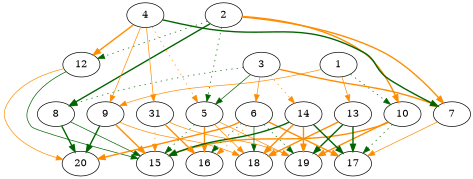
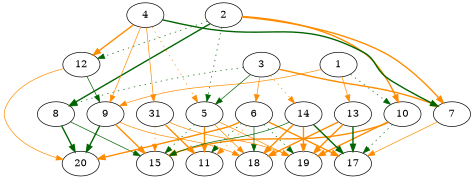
(336, 131) -> (336, 131)
(46, 132) -> (92, 86)
(259, 133) -> (259, 133)
(204, 164) -> (204, 164)
